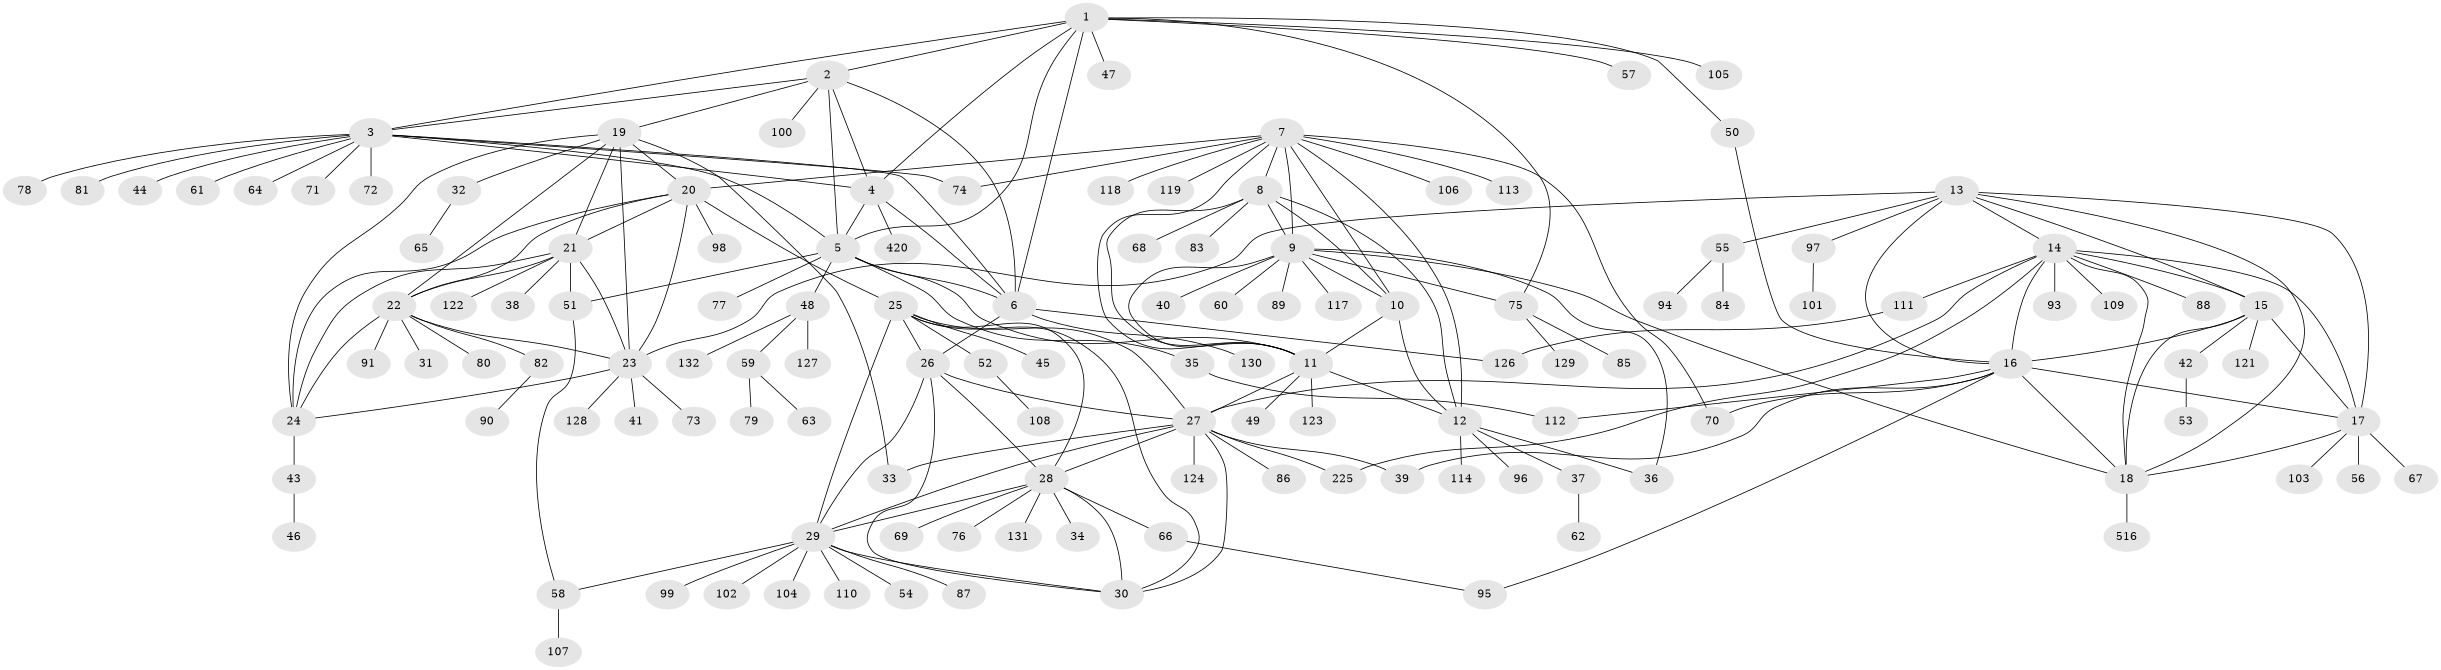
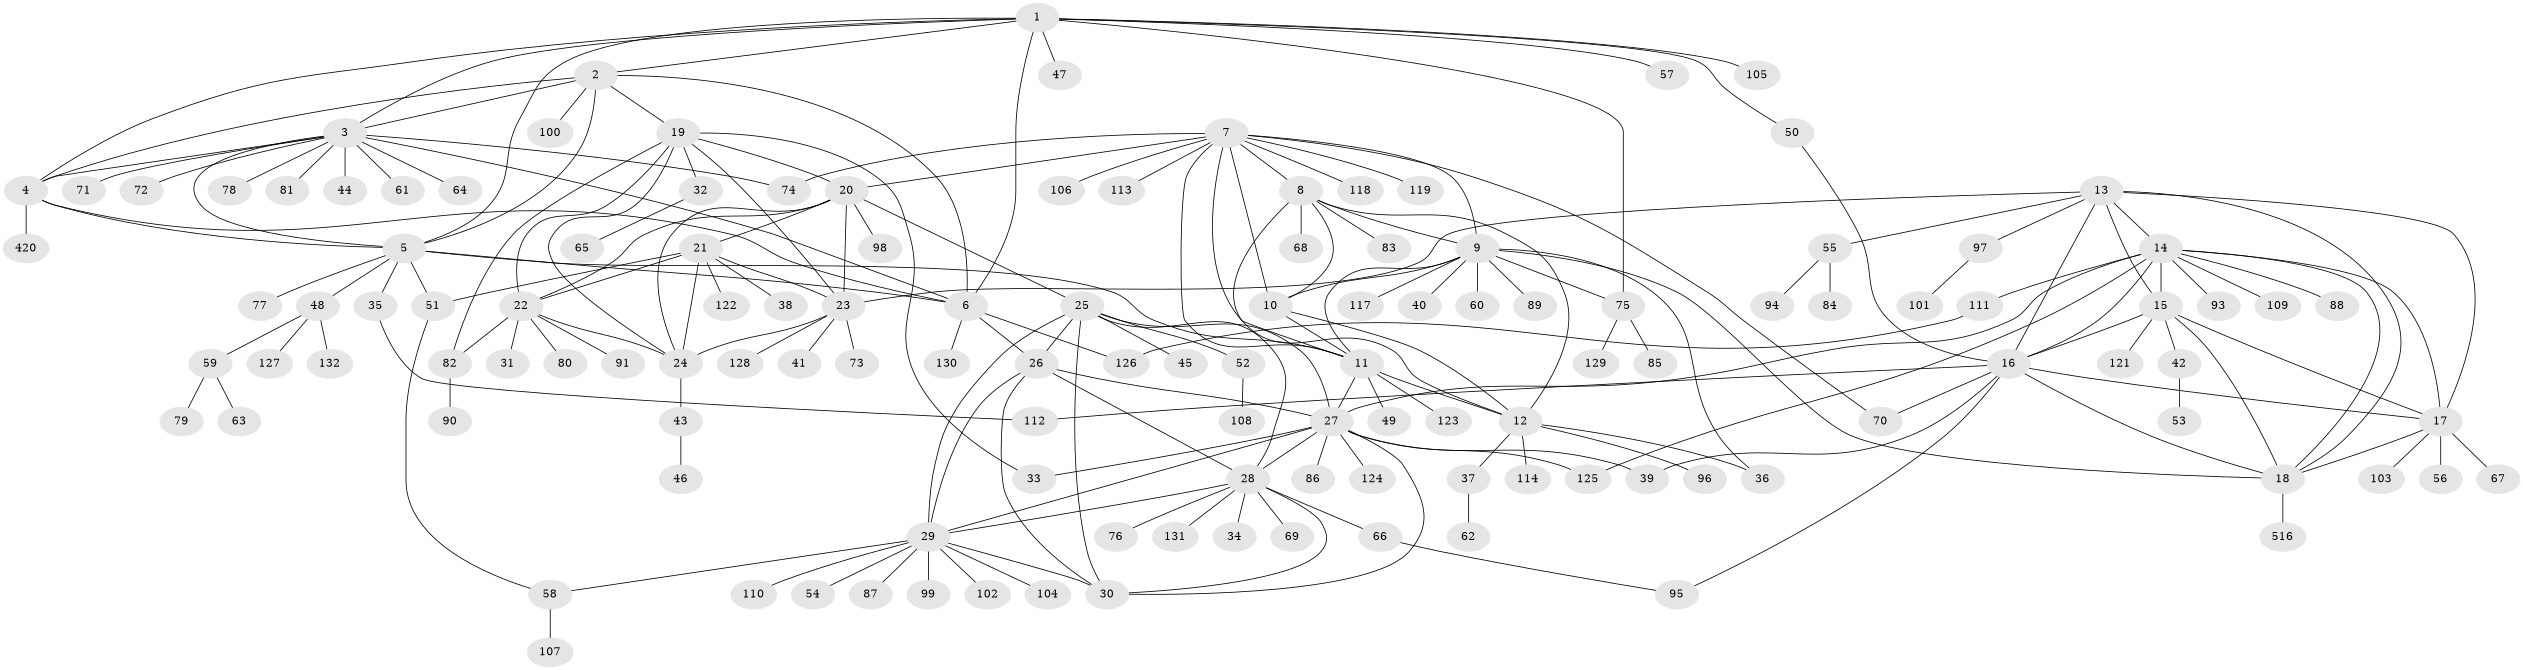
(595, 191) -> (530, 220)
(510, 339) -> none
(1343, 479) -> (1588, 479)
